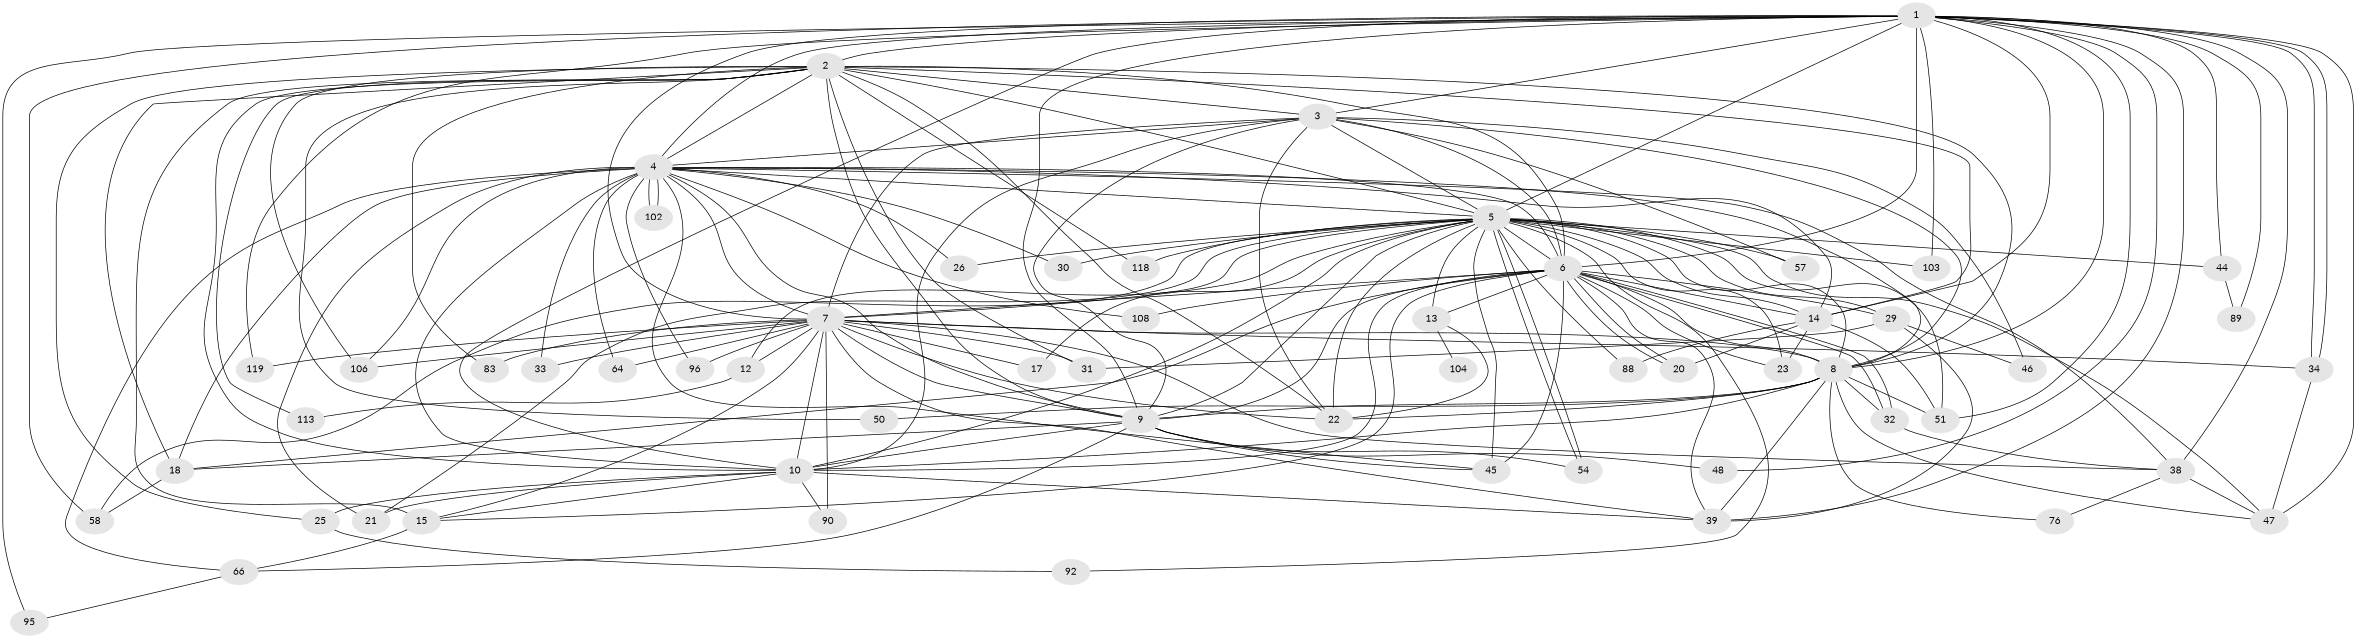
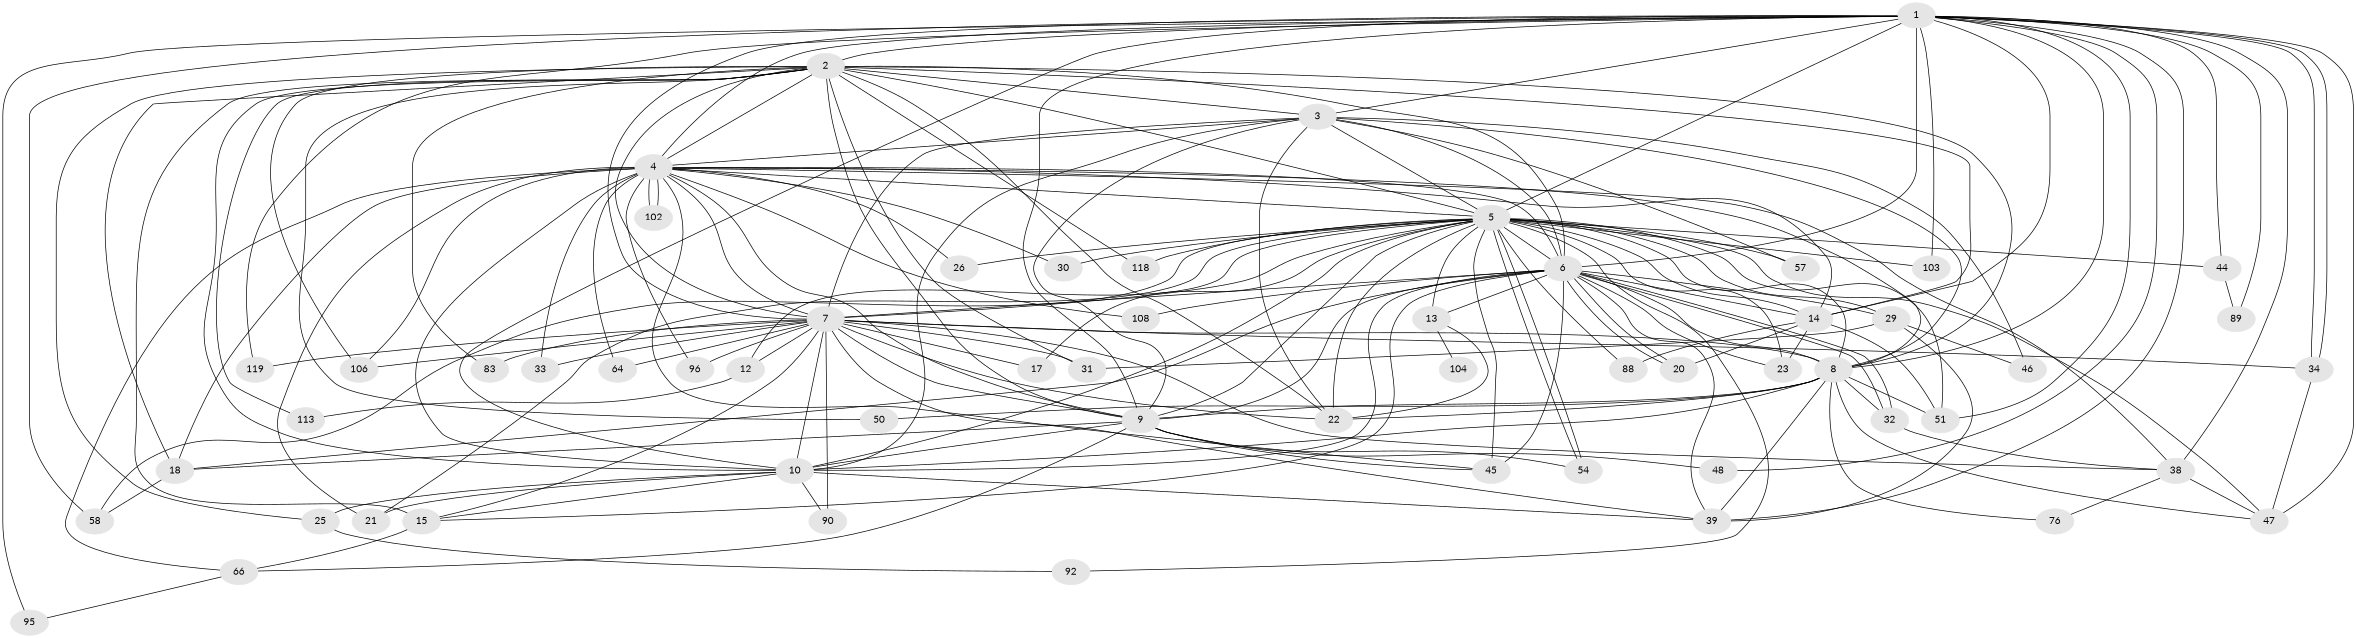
none -> (617, 205)
